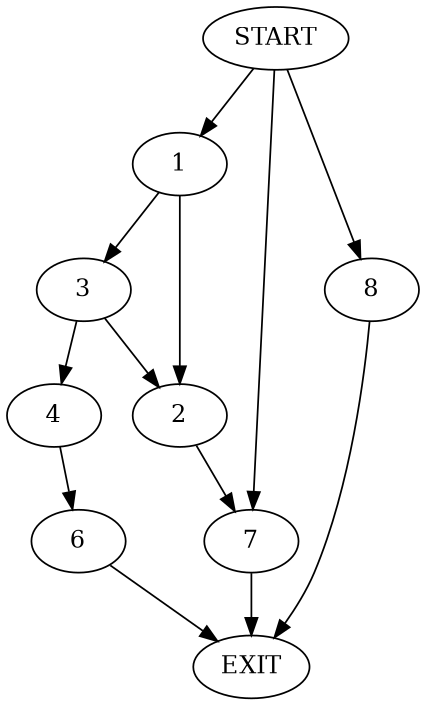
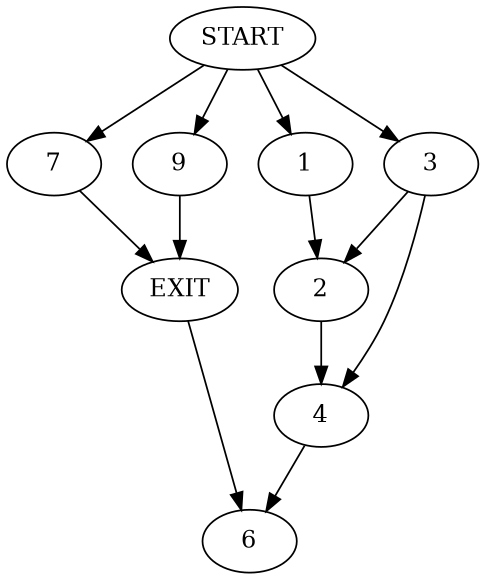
(137, 220) -> (332, 98)
(372, 290) -> (180, 164)
(211, 471) -> (321, 344)
(157, 598) -> (212, 407)
